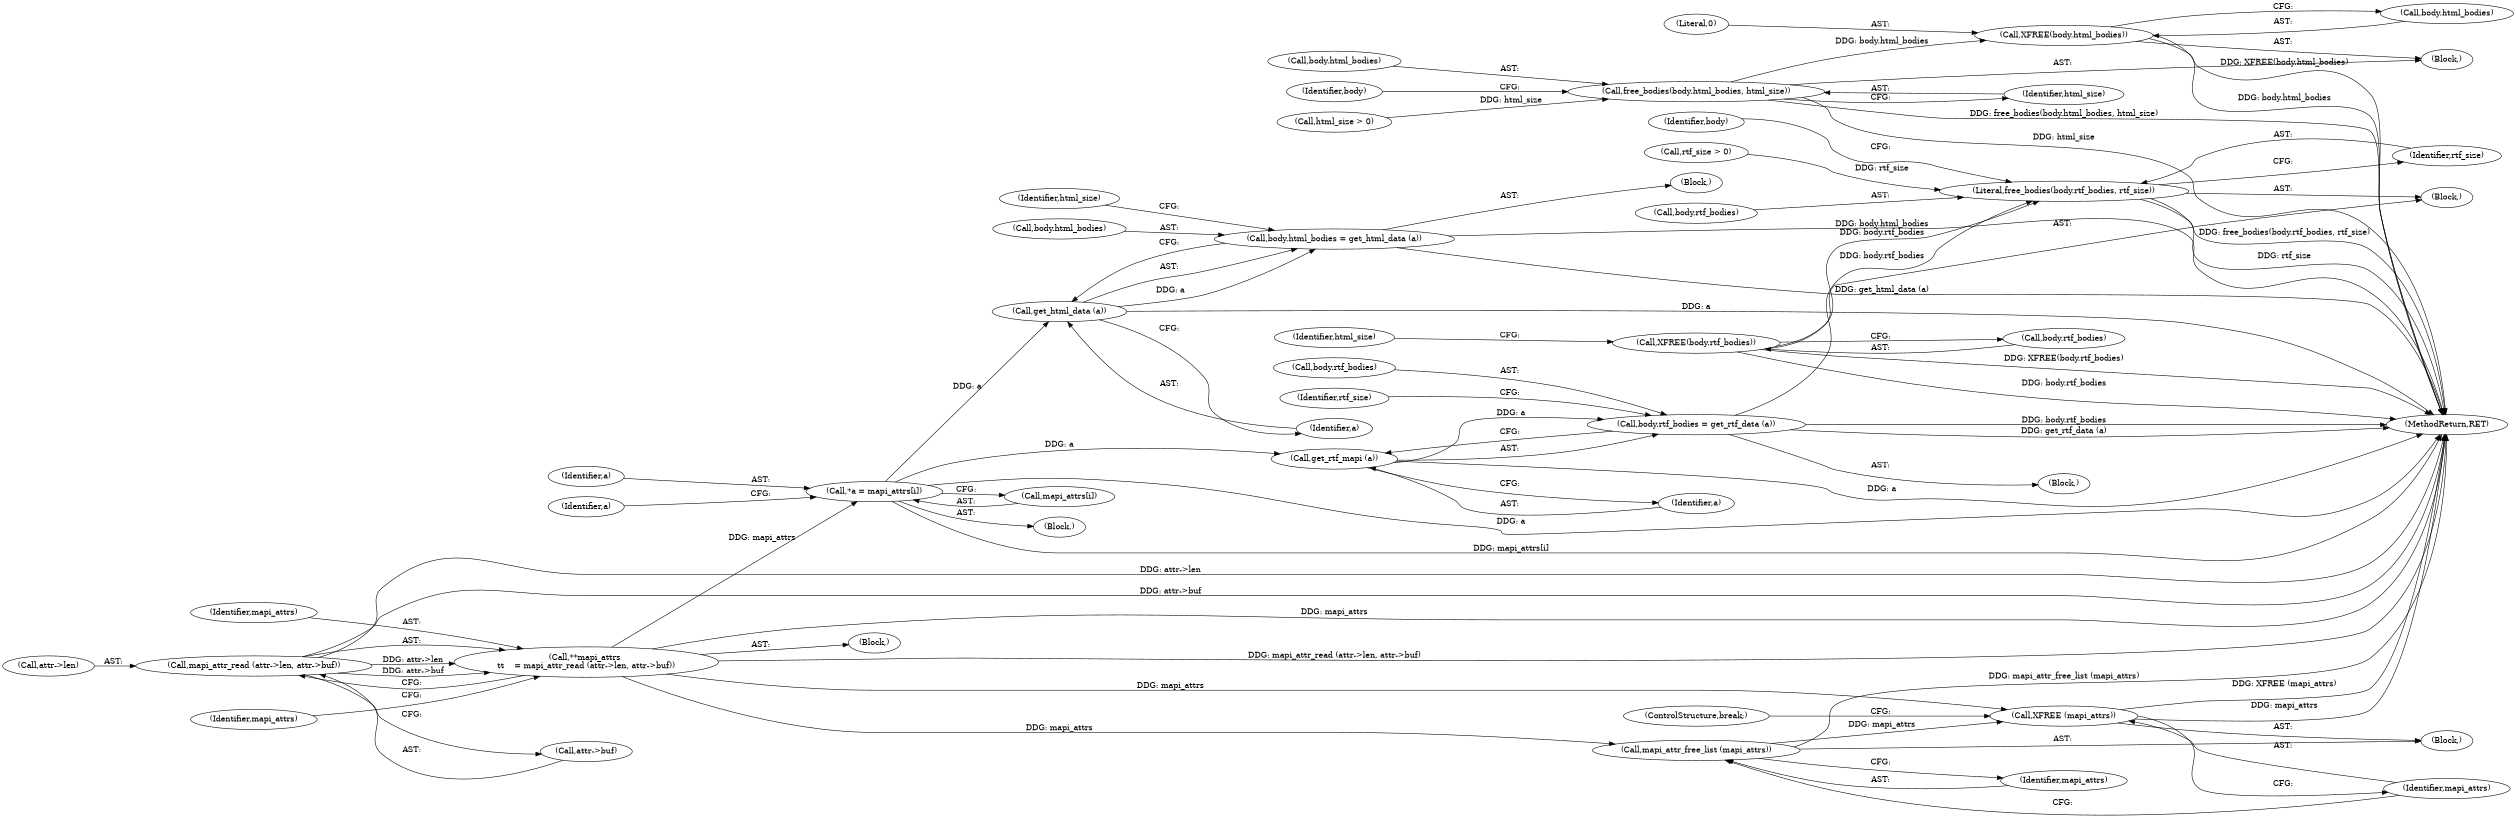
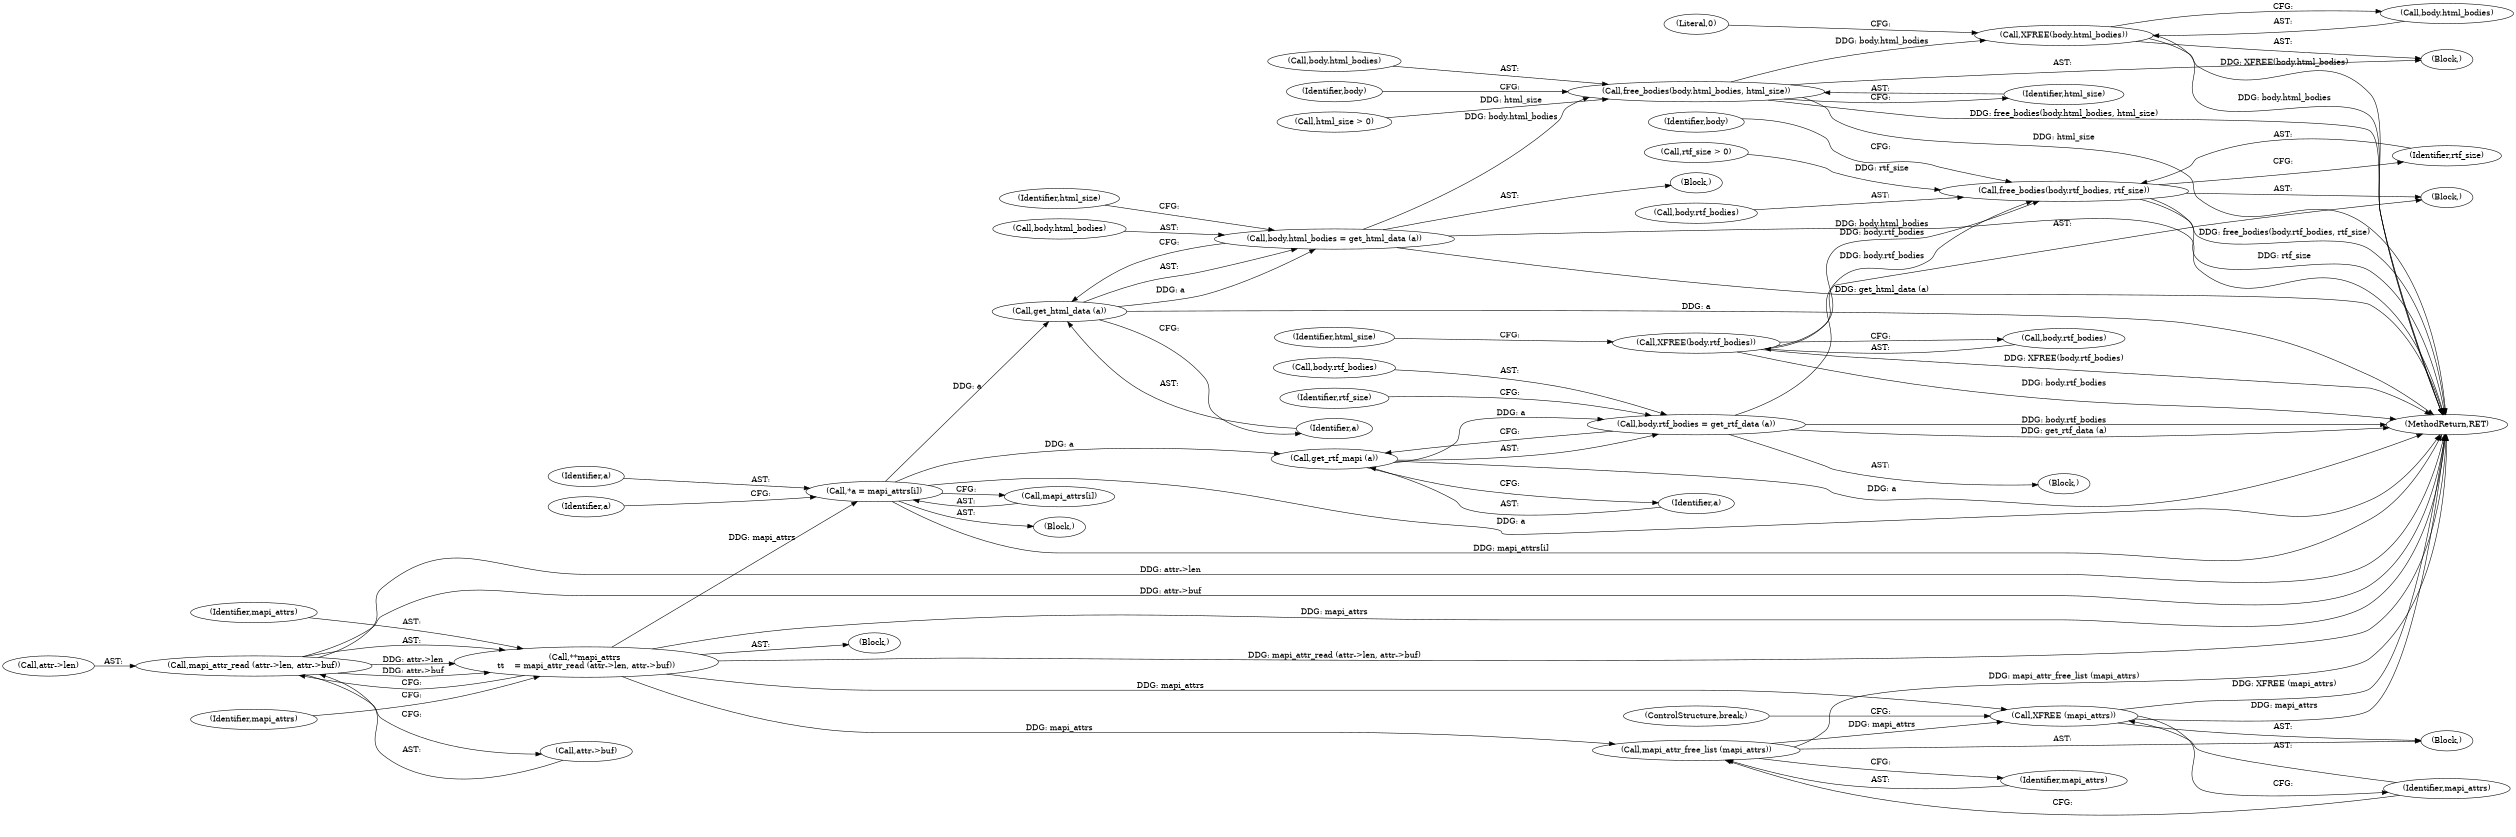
(1882, 24) -> (1882, 24)
none -> (1481, 175)
(2064, 191) -> (2064, 191)
